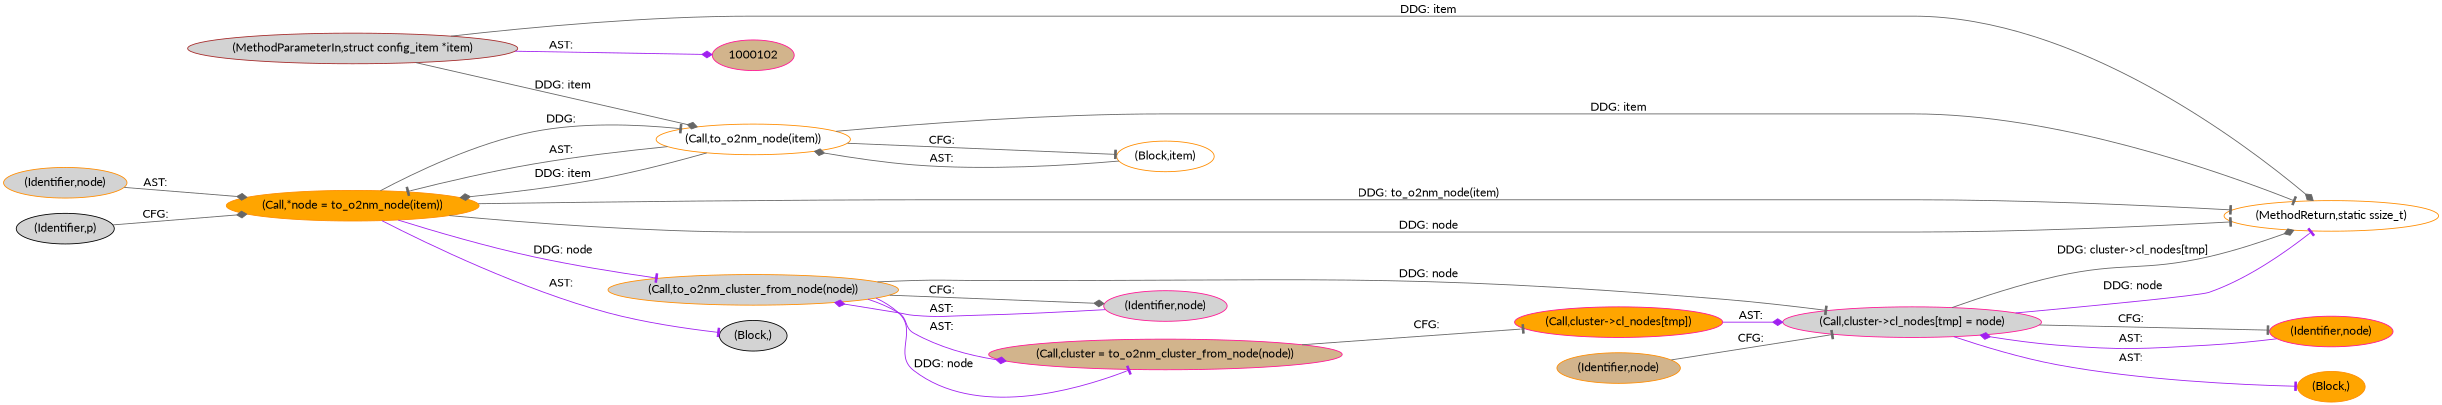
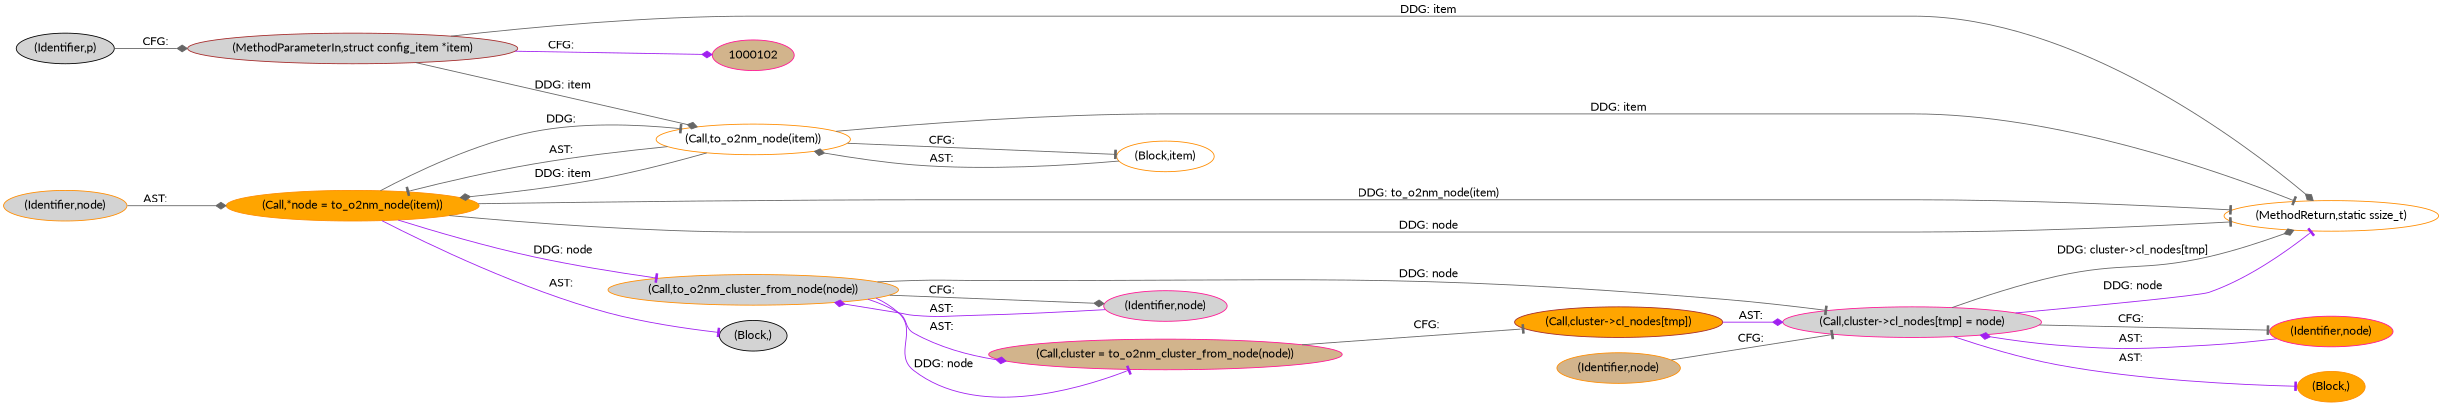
(563, 45) -> (563, 45)
(175, 220) -> (146, 48)
(1619, 322) -> (1619, 322)
